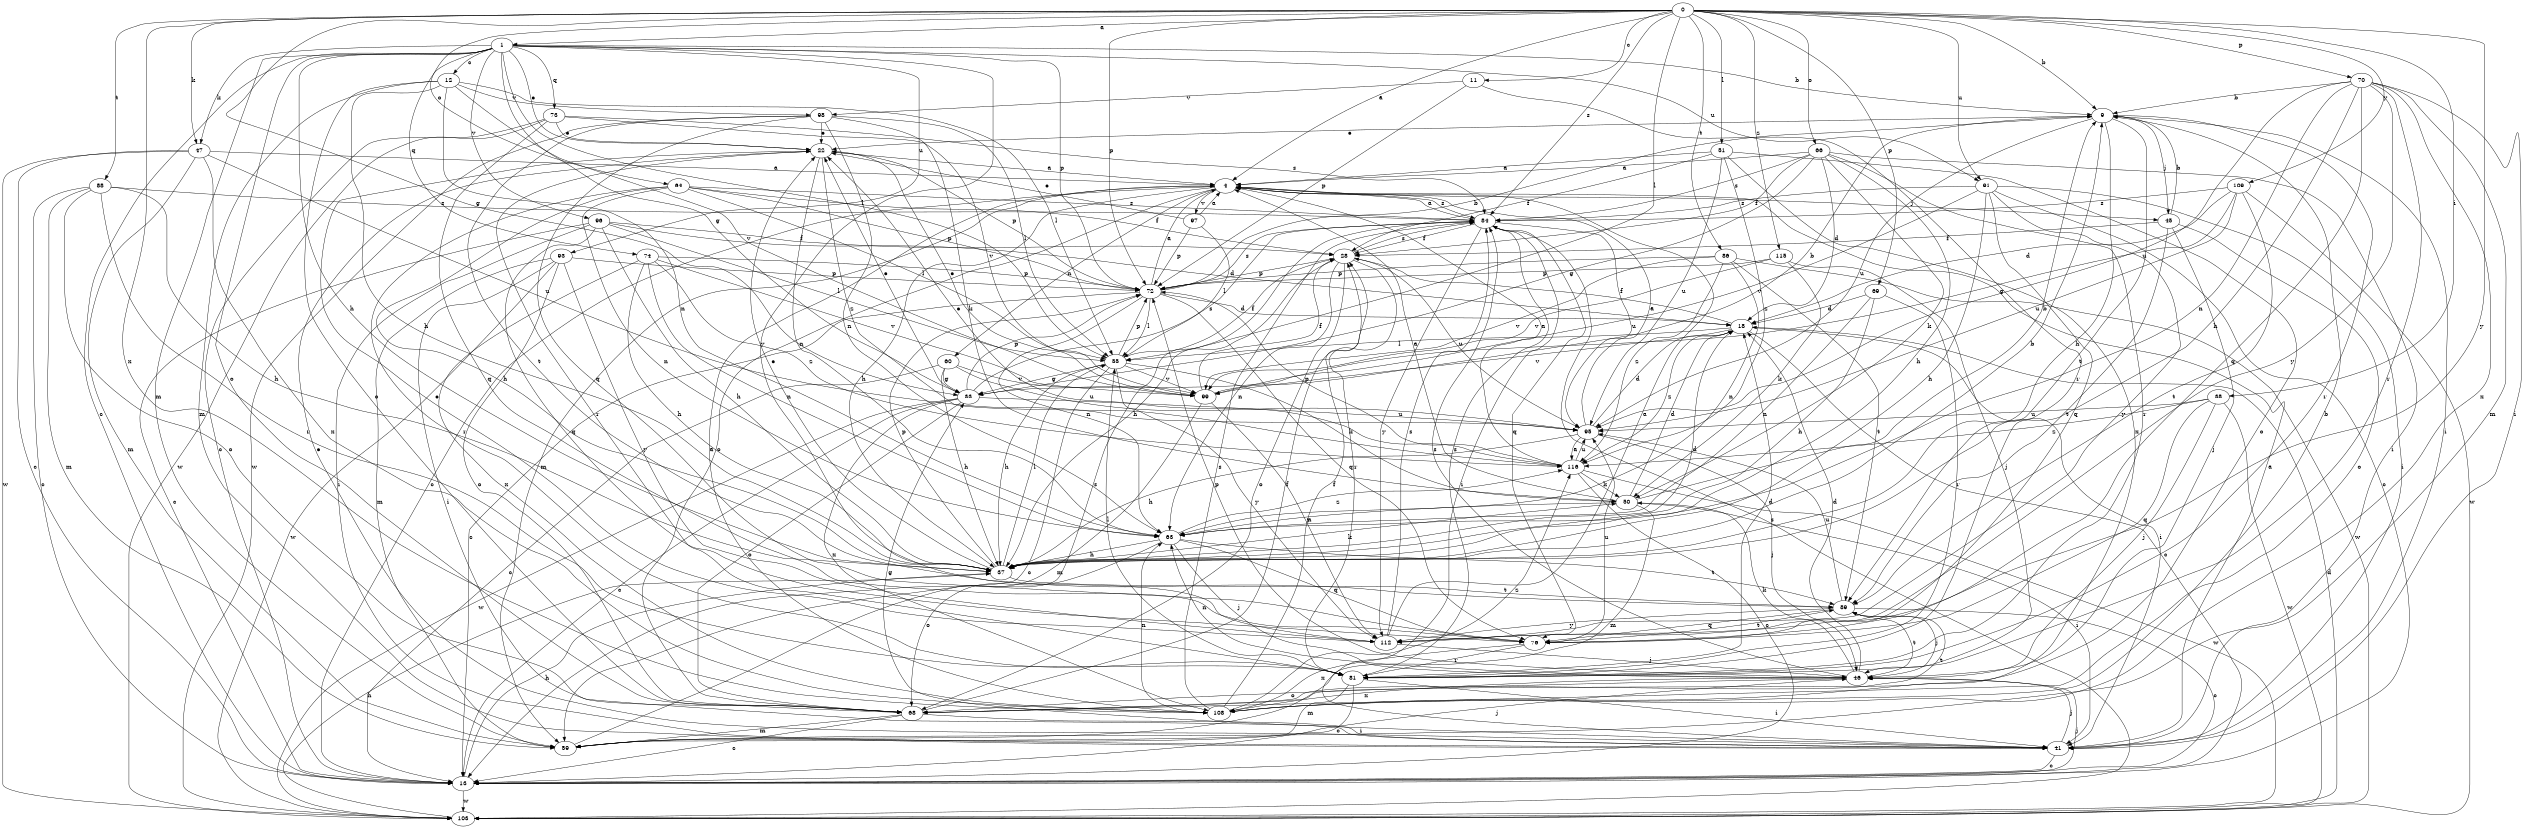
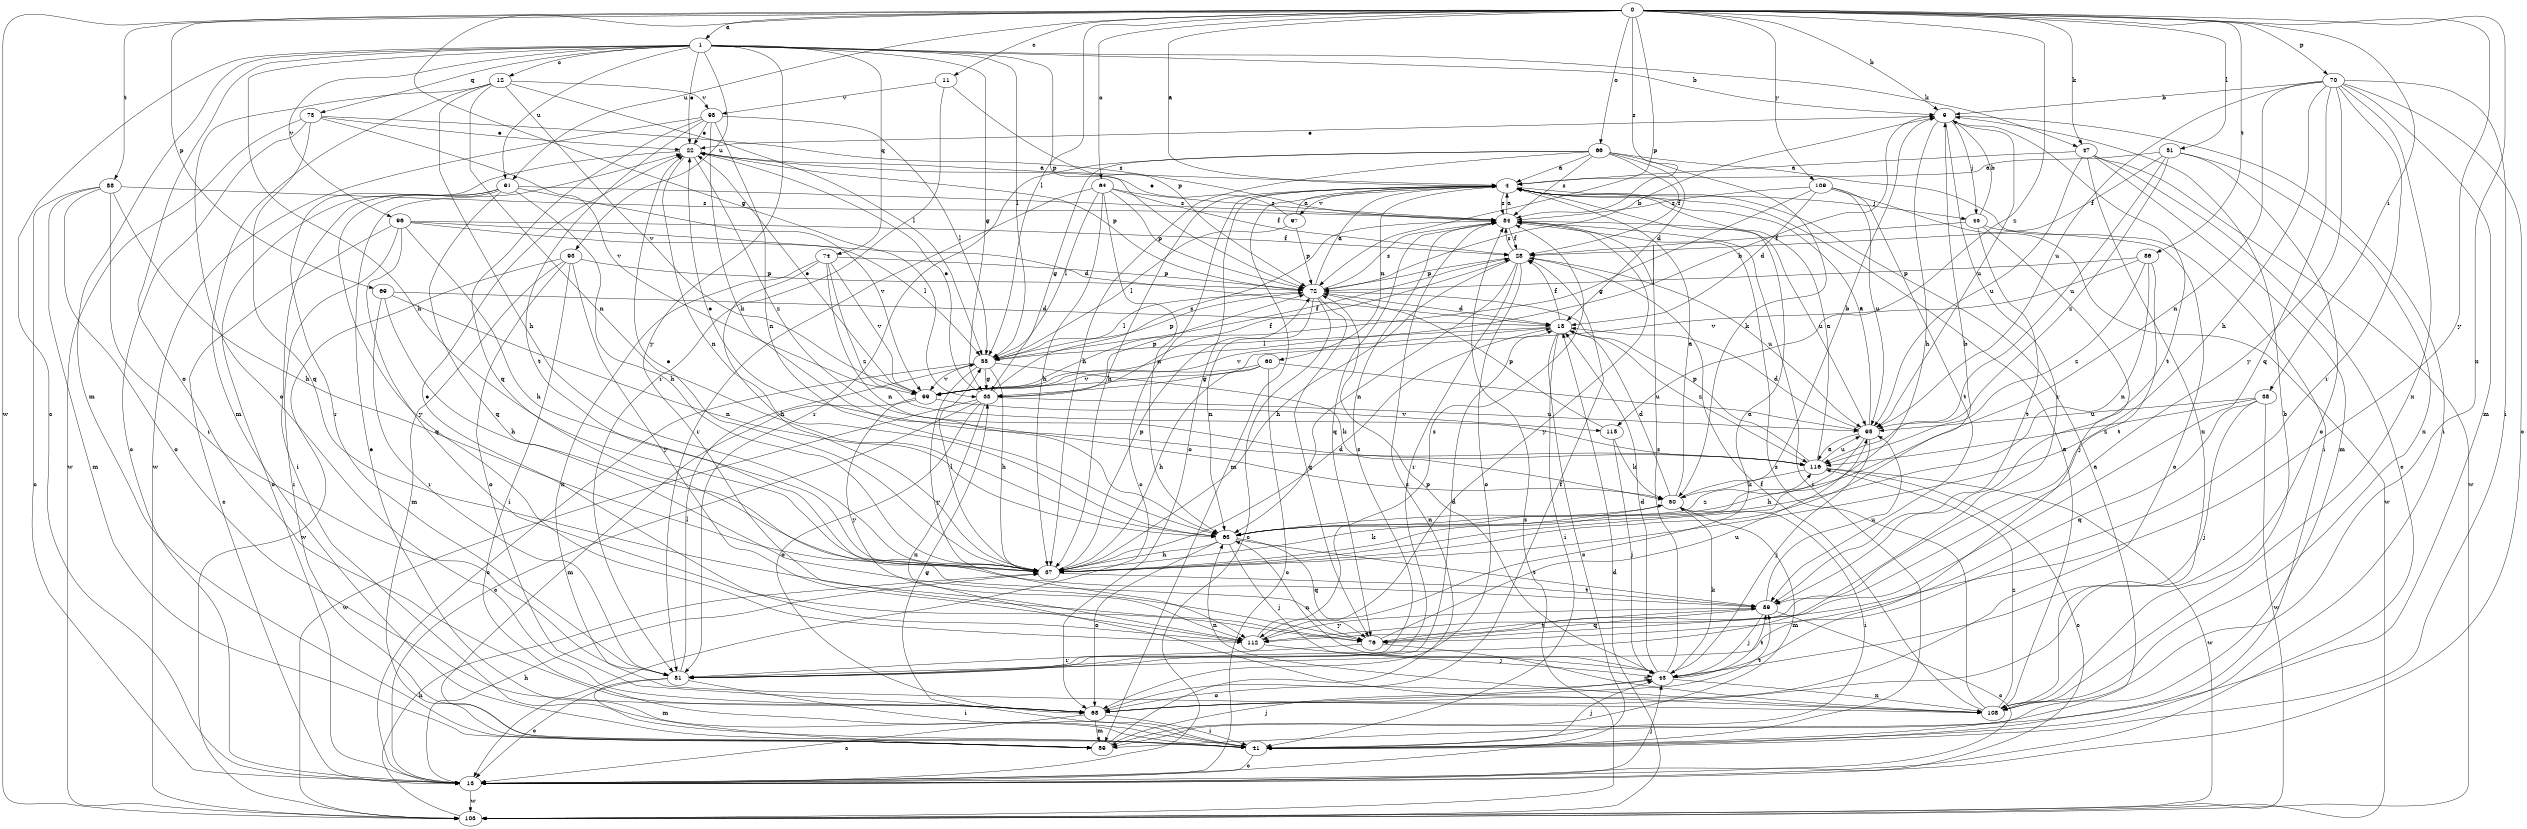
(1522, 333) -> (1283, 411)
(1857, 678) -> (1662, 678)
(2369, 742) -> (130, 25)
none -> (1949, 766)
